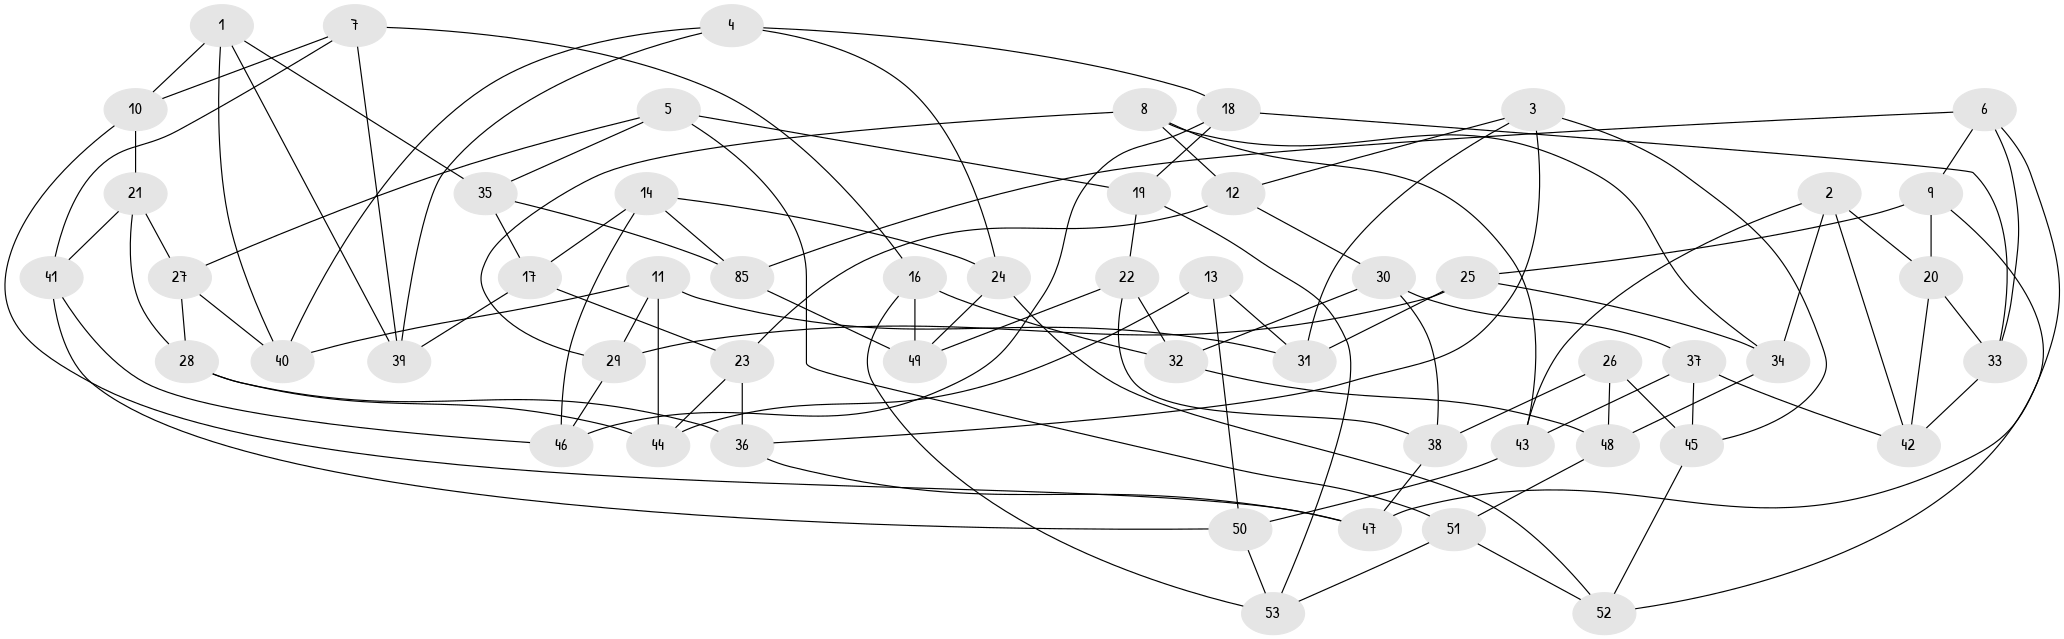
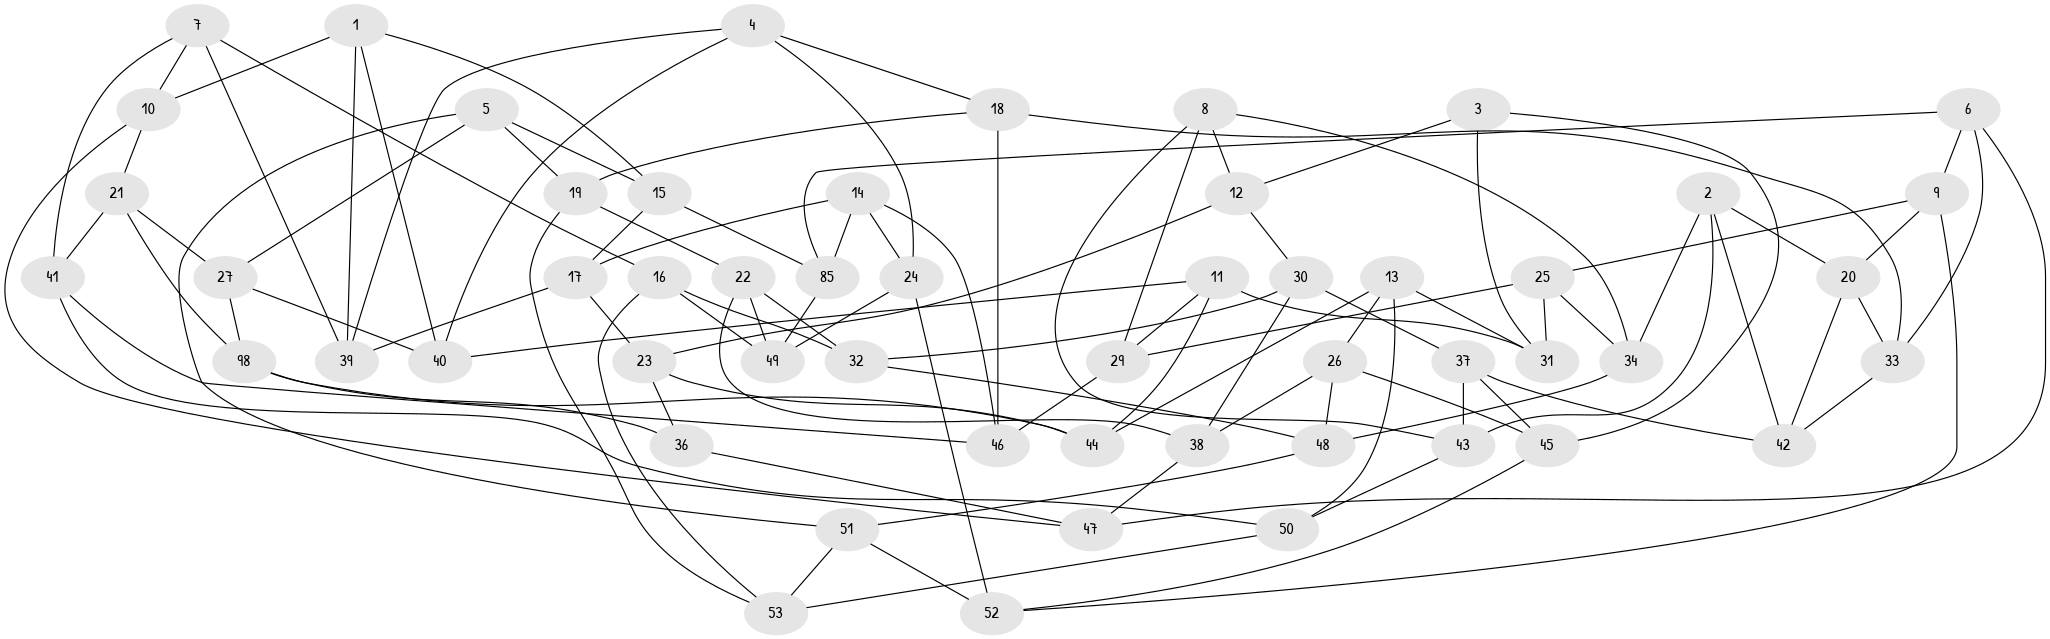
(486, 194) -> (660, 194)
none -> (1360, 325)
(187, 362) -> (244, 362)
(1242, 403) -> none
